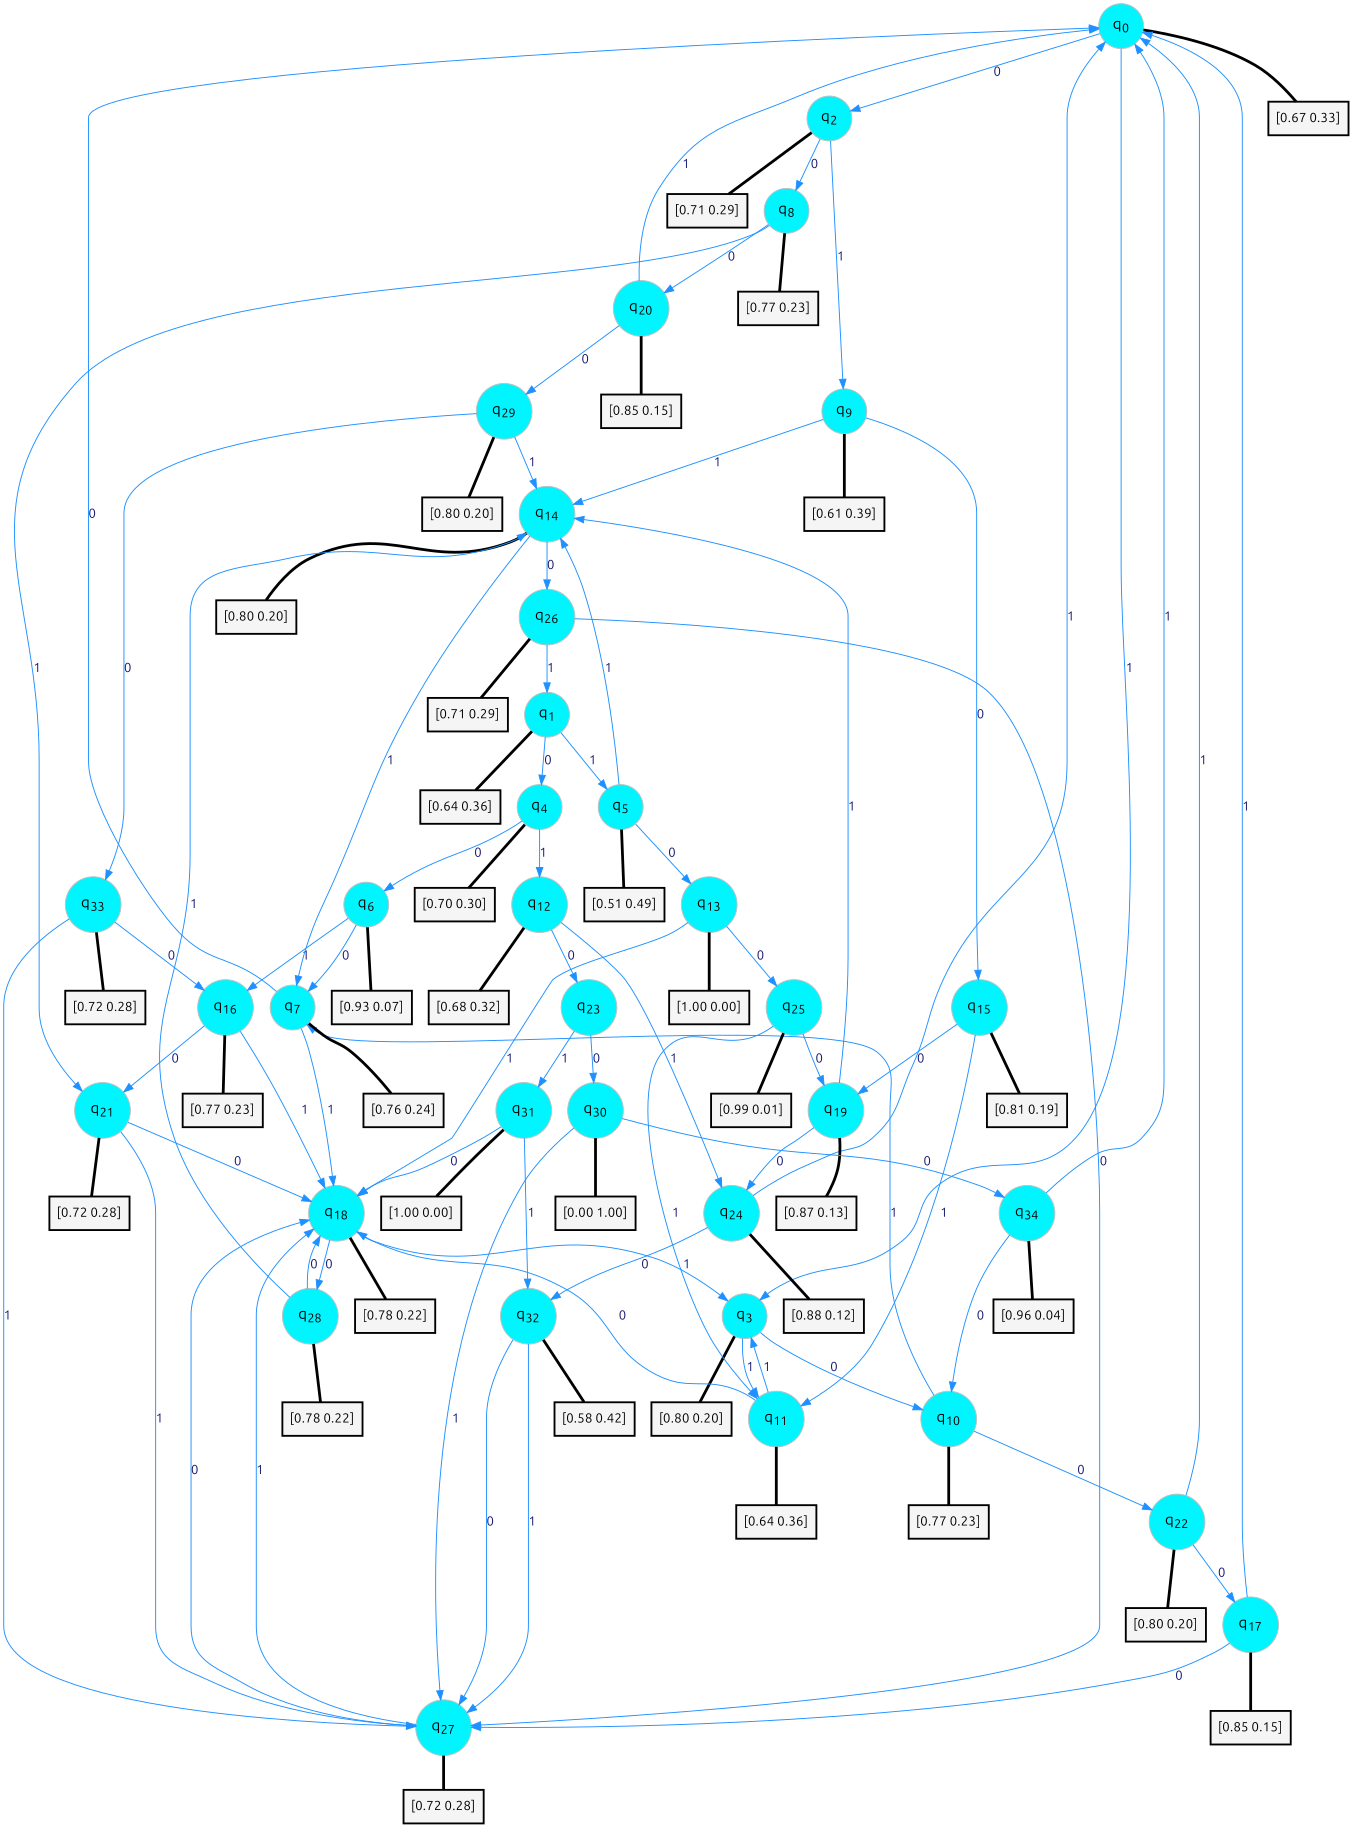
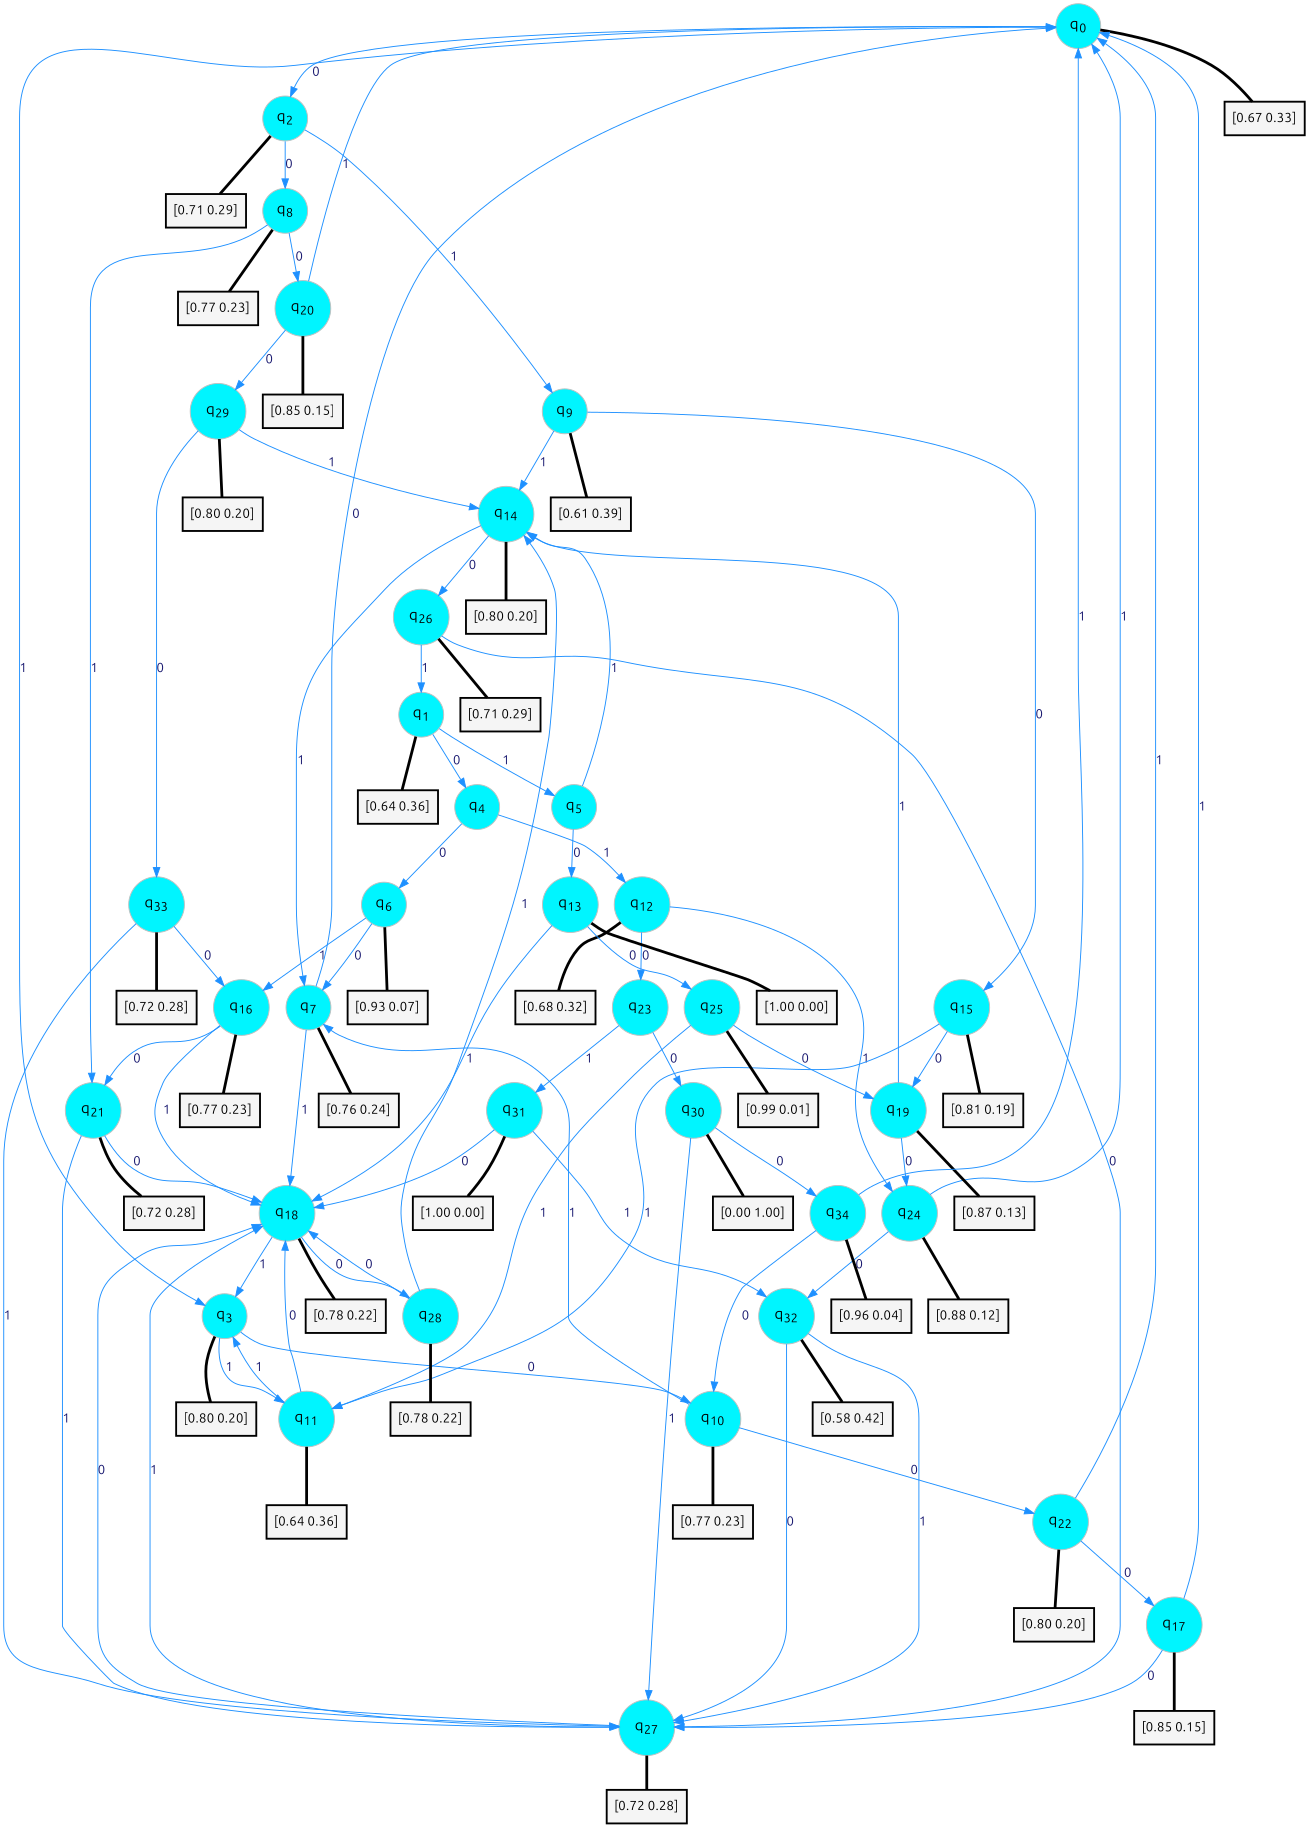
(455, 905) -> none
(624, 905) -> none
